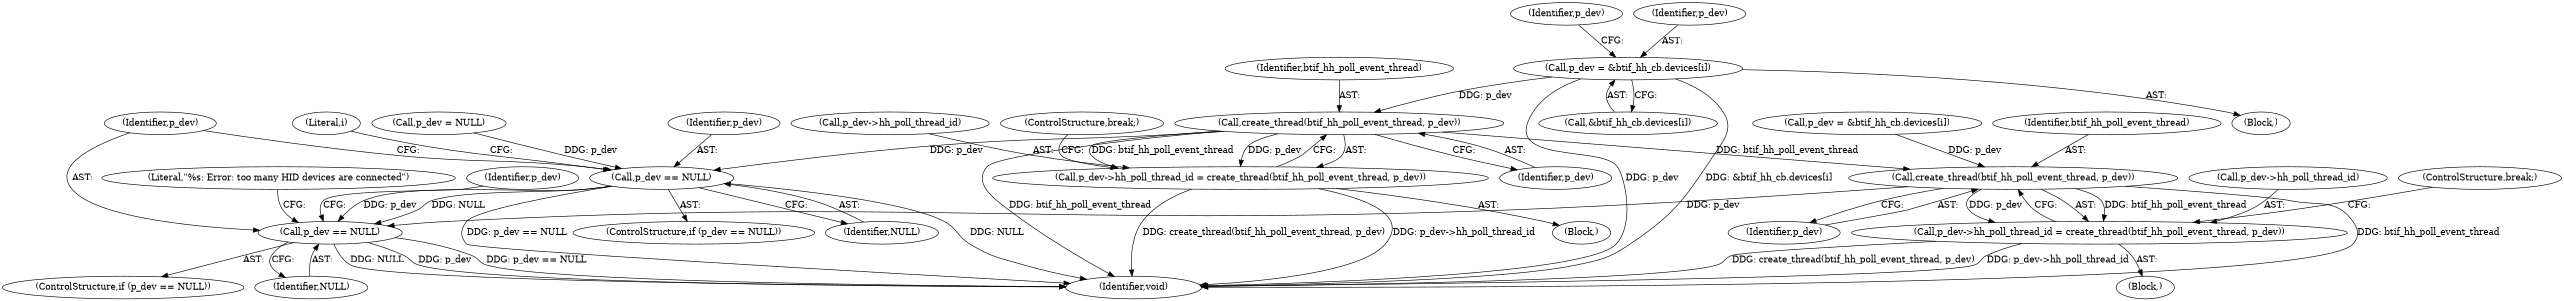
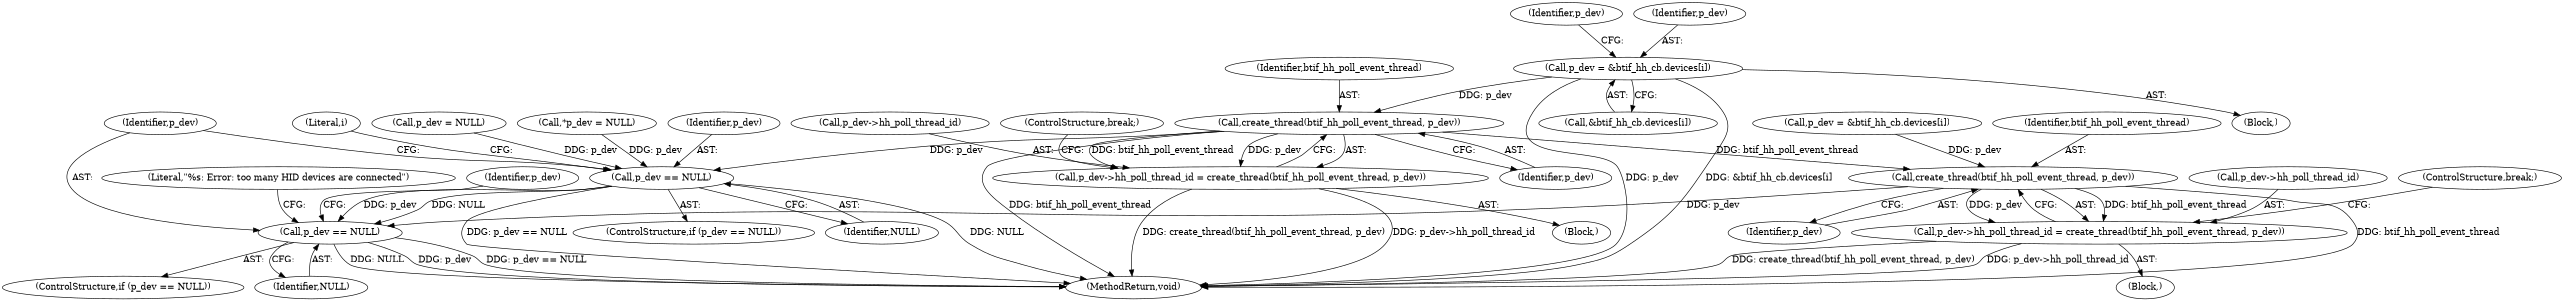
none -> (587, 123)
(1134, 288) -> (1134, 288)
